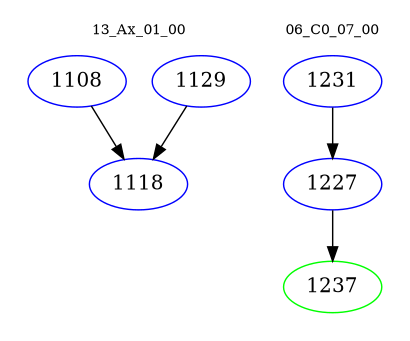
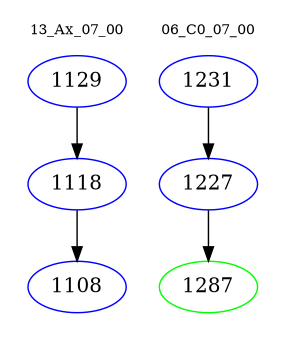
(139, 31) -> (77, 31)
(104, 126) -> (77, 229)
(333, 287) -> (208, 287)
